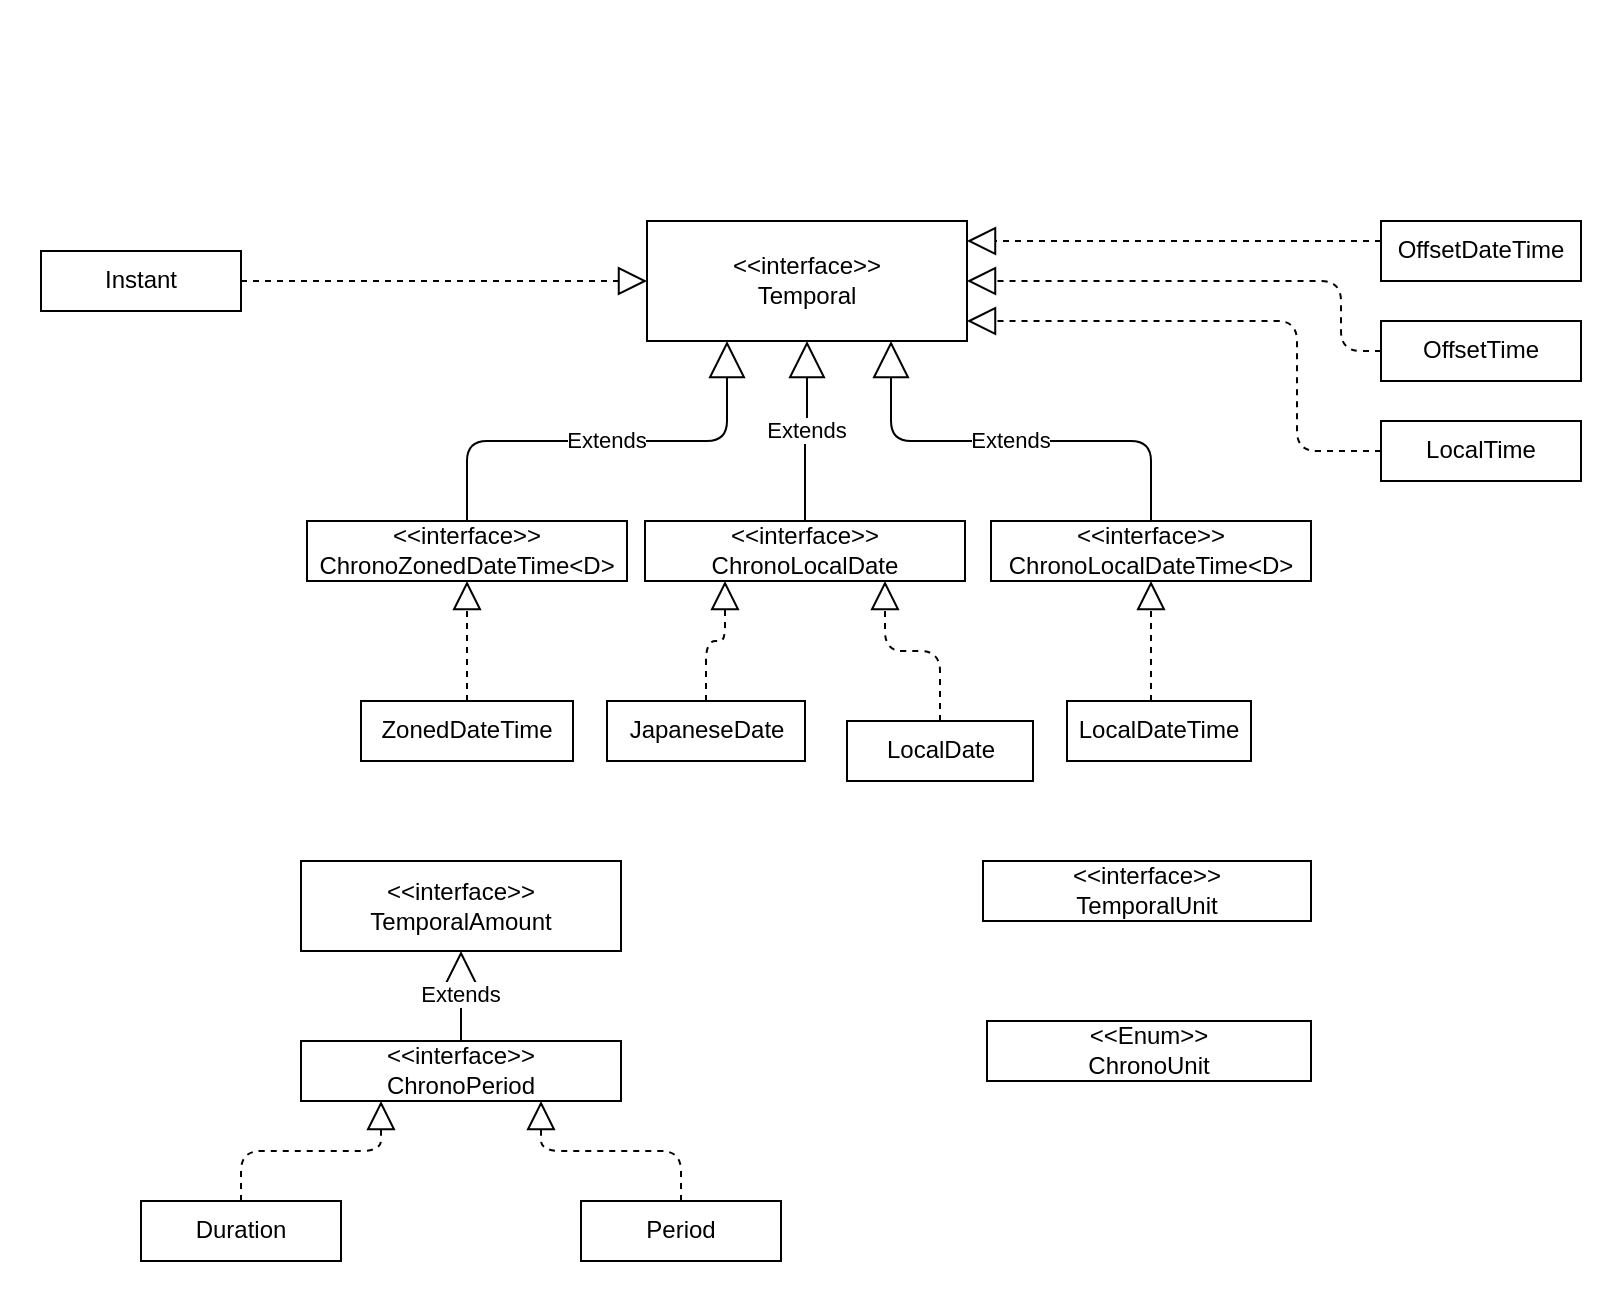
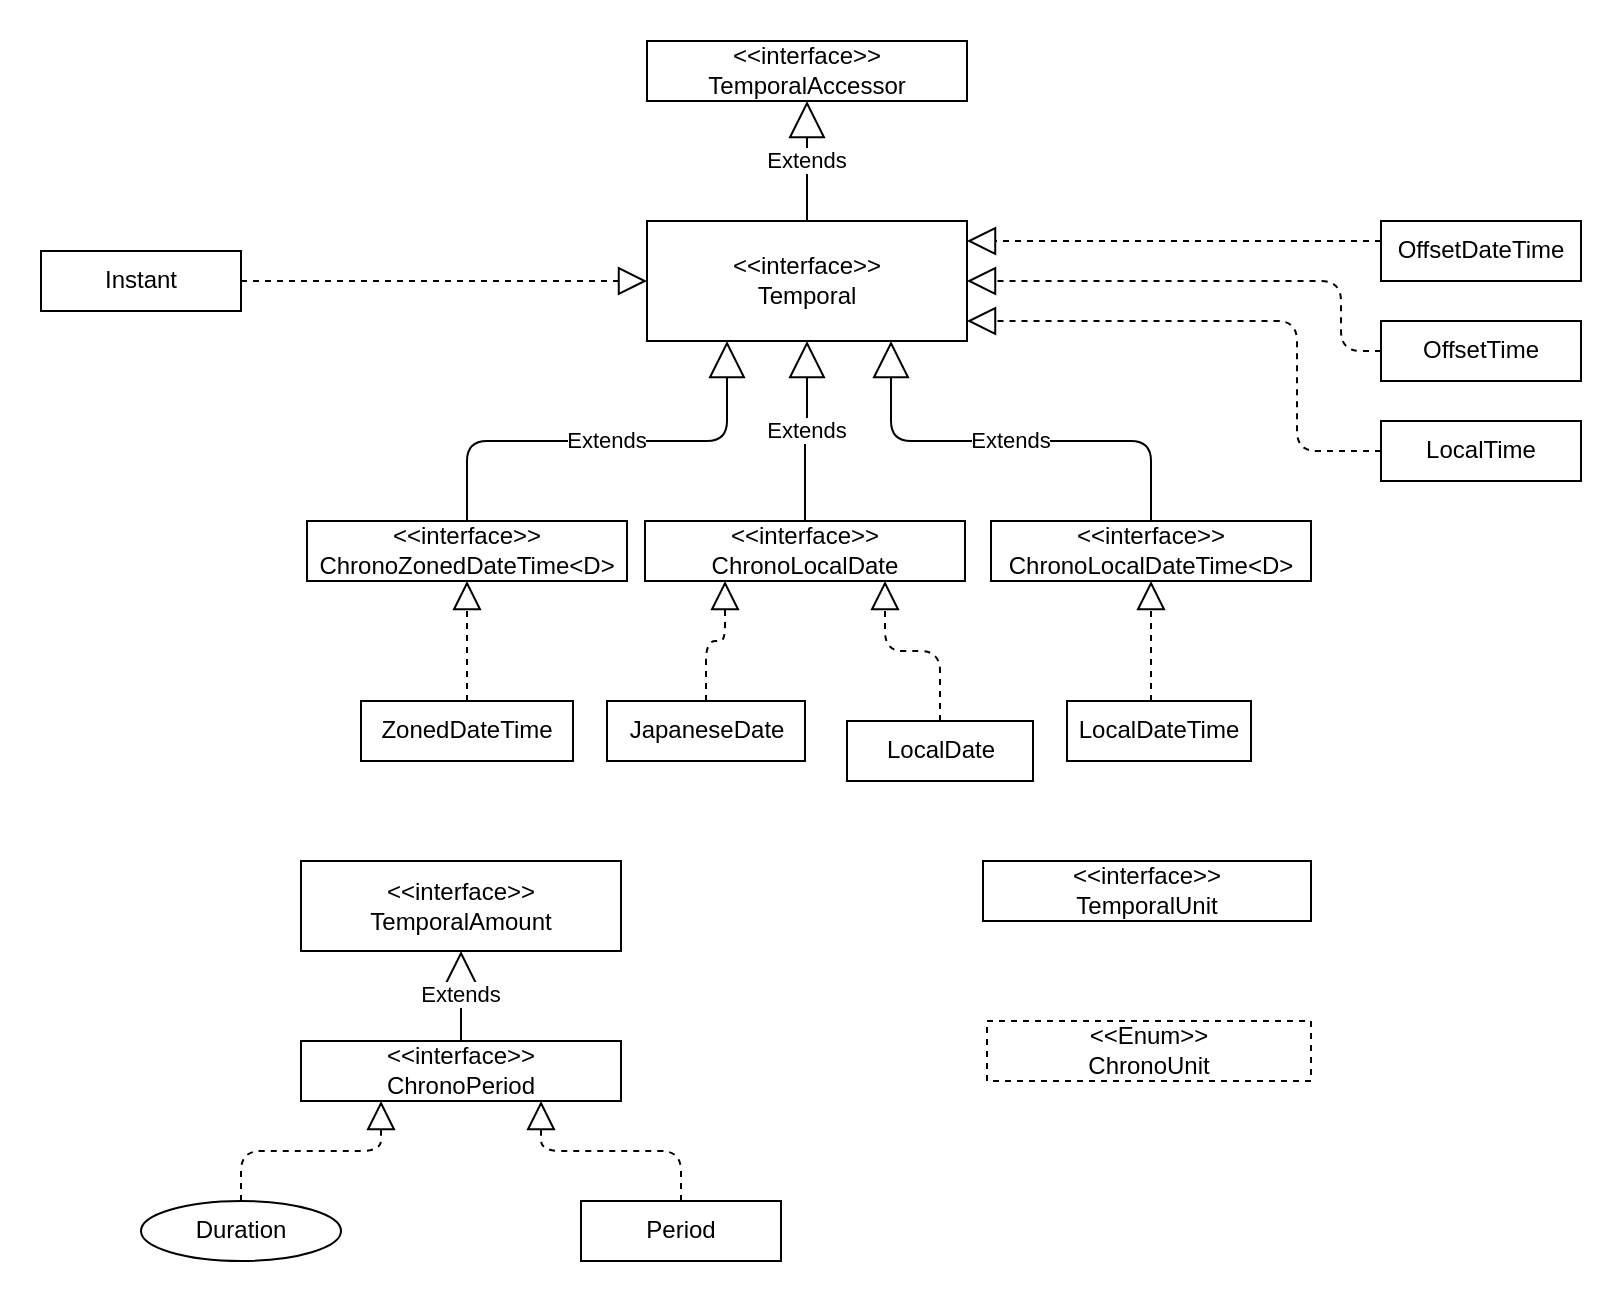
none -> (807, 71)
none -> (807, 180)
(1149, 1051) -> (1149, 1051)
(241, 1231) -> (241, 1231)
